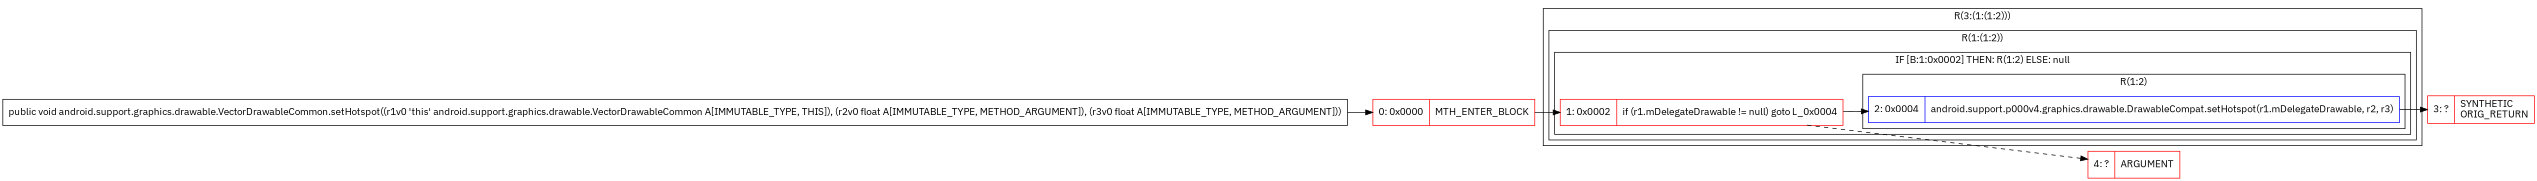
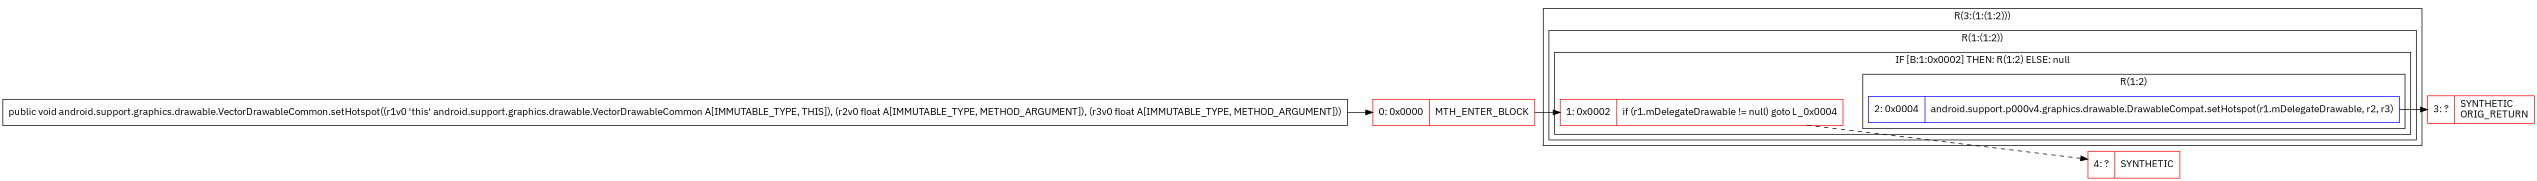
(1852, 111) -> none
(2147, 164) -> (2147, 164)
